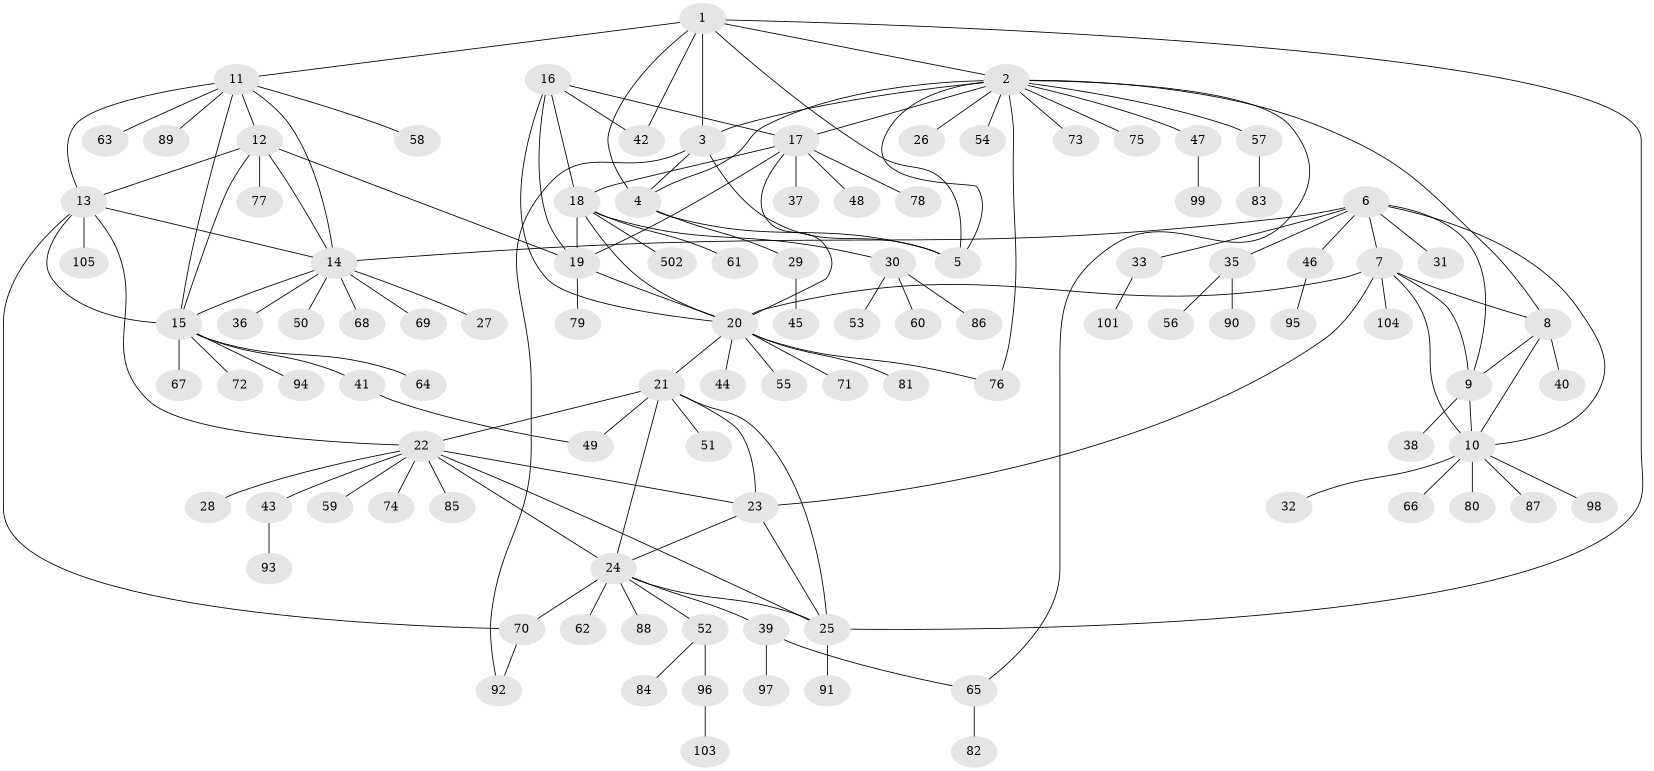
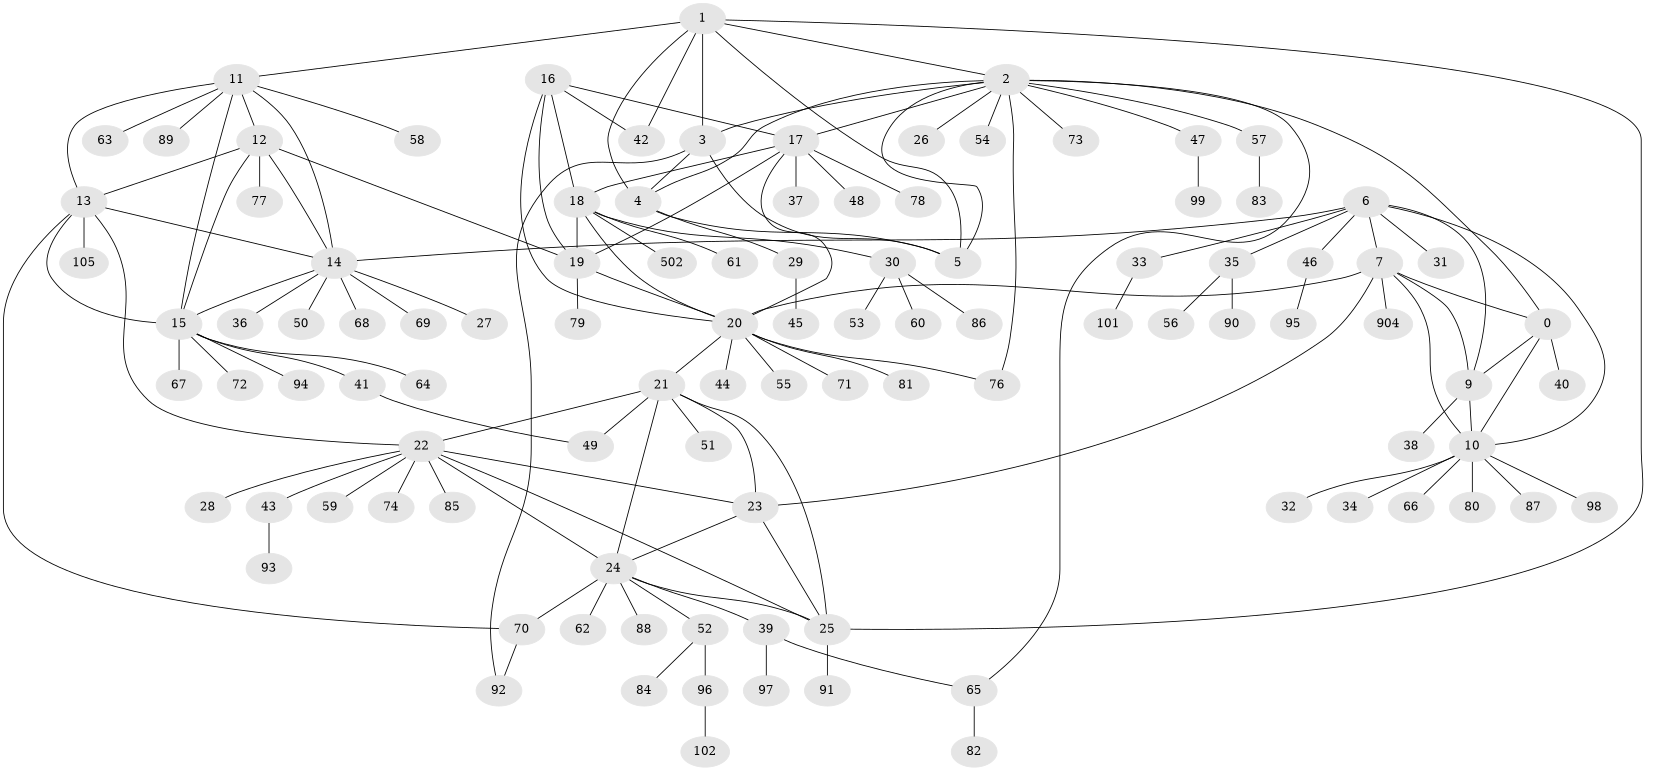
(1137, 141) -> none
(1388, 324) -> (1388, 324)
(1548, 324) -> (1548, 324)
none -> (1350, 507)
(705, 752) -> (705, 752)
